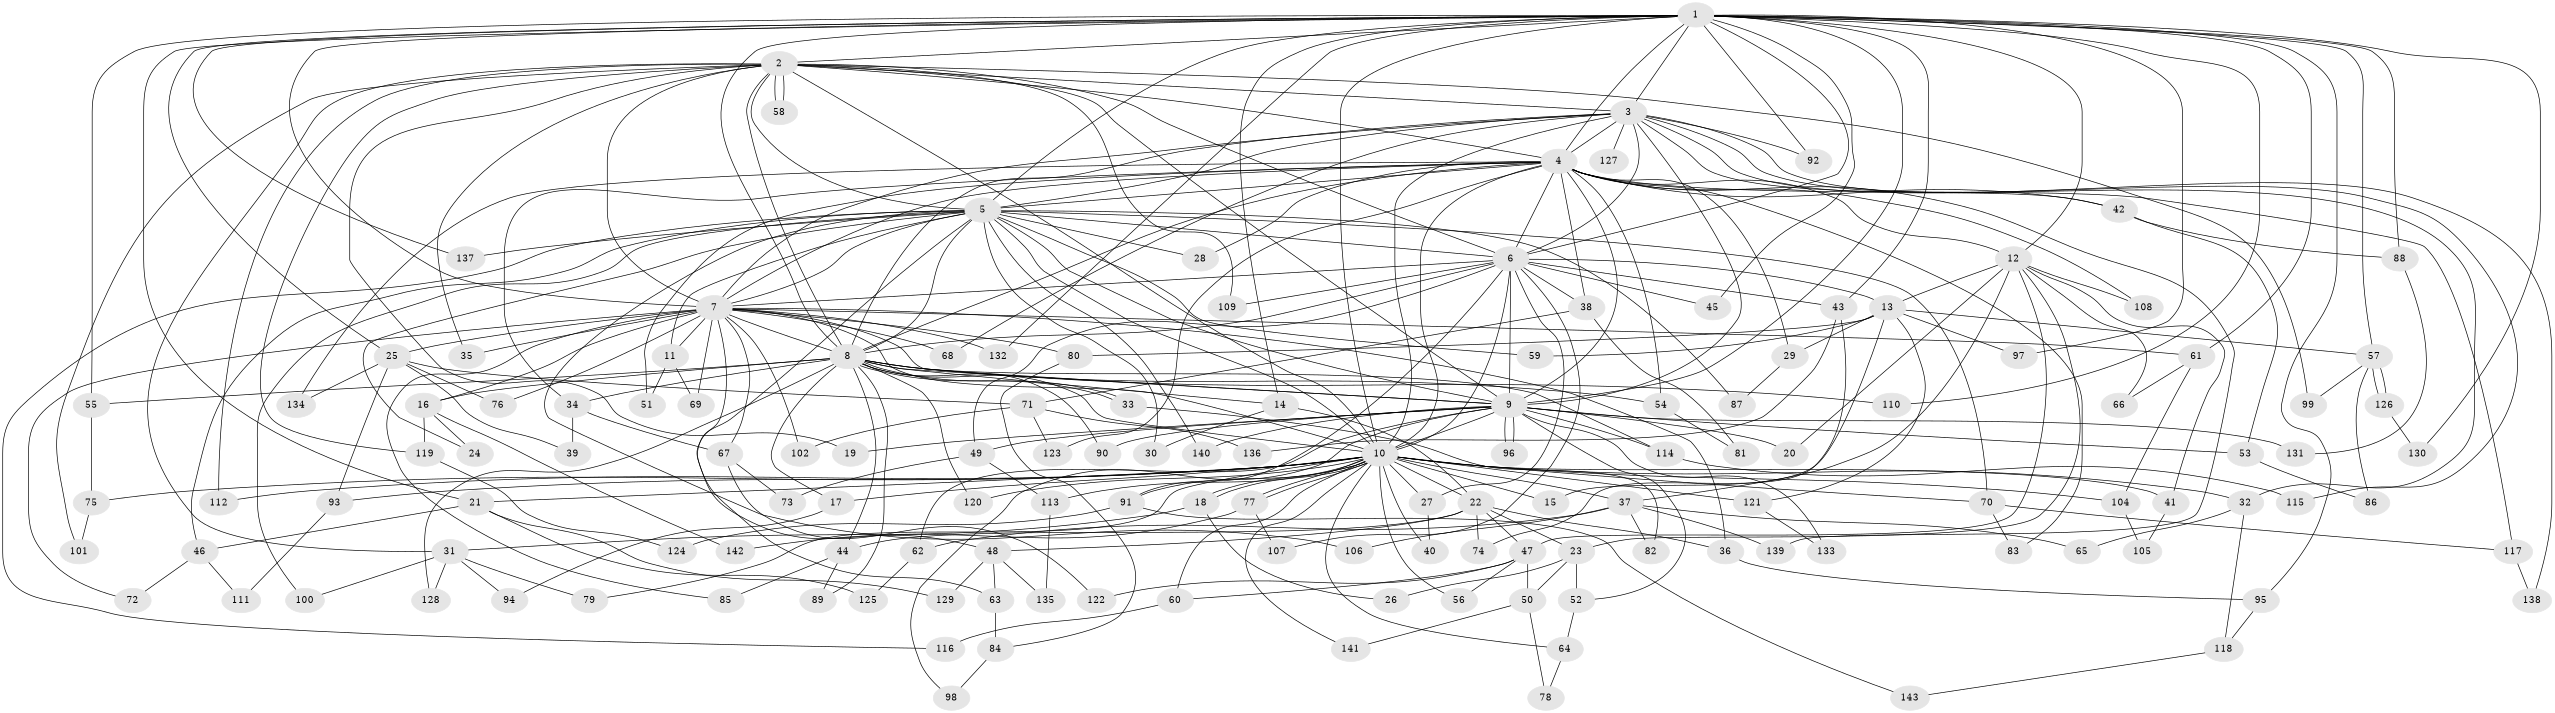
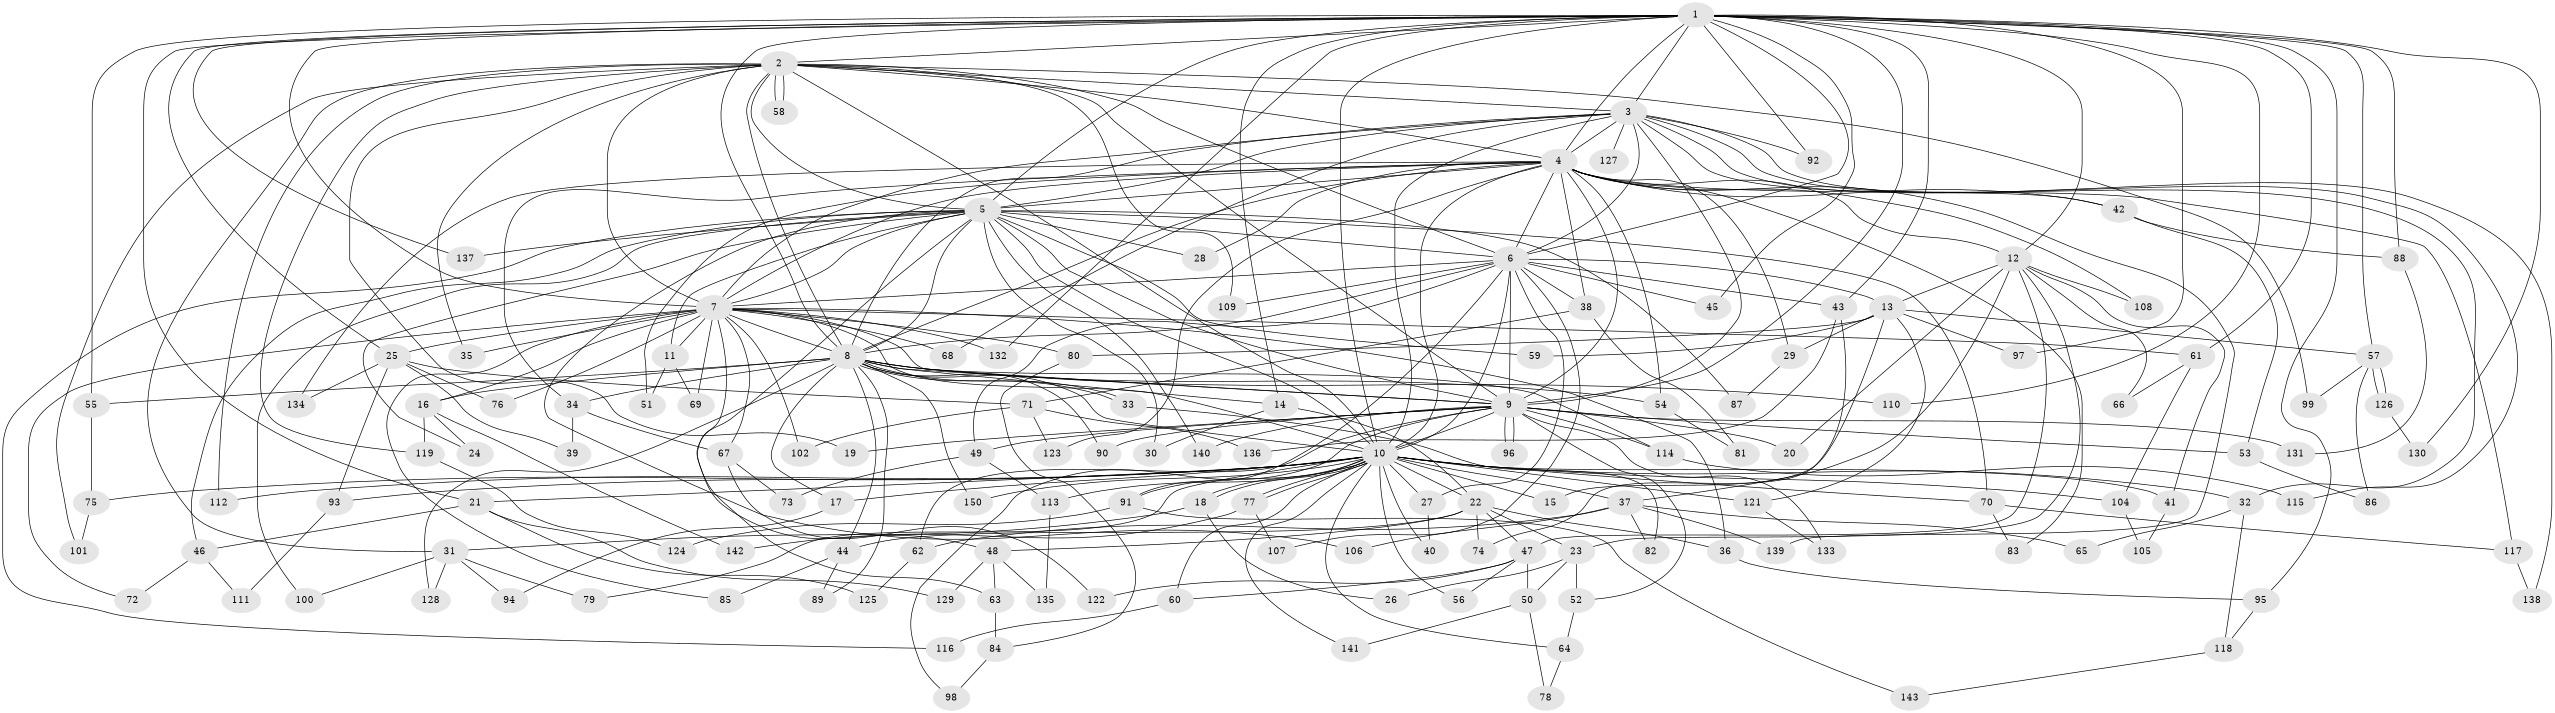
(973, 503) -> (973, 503)
